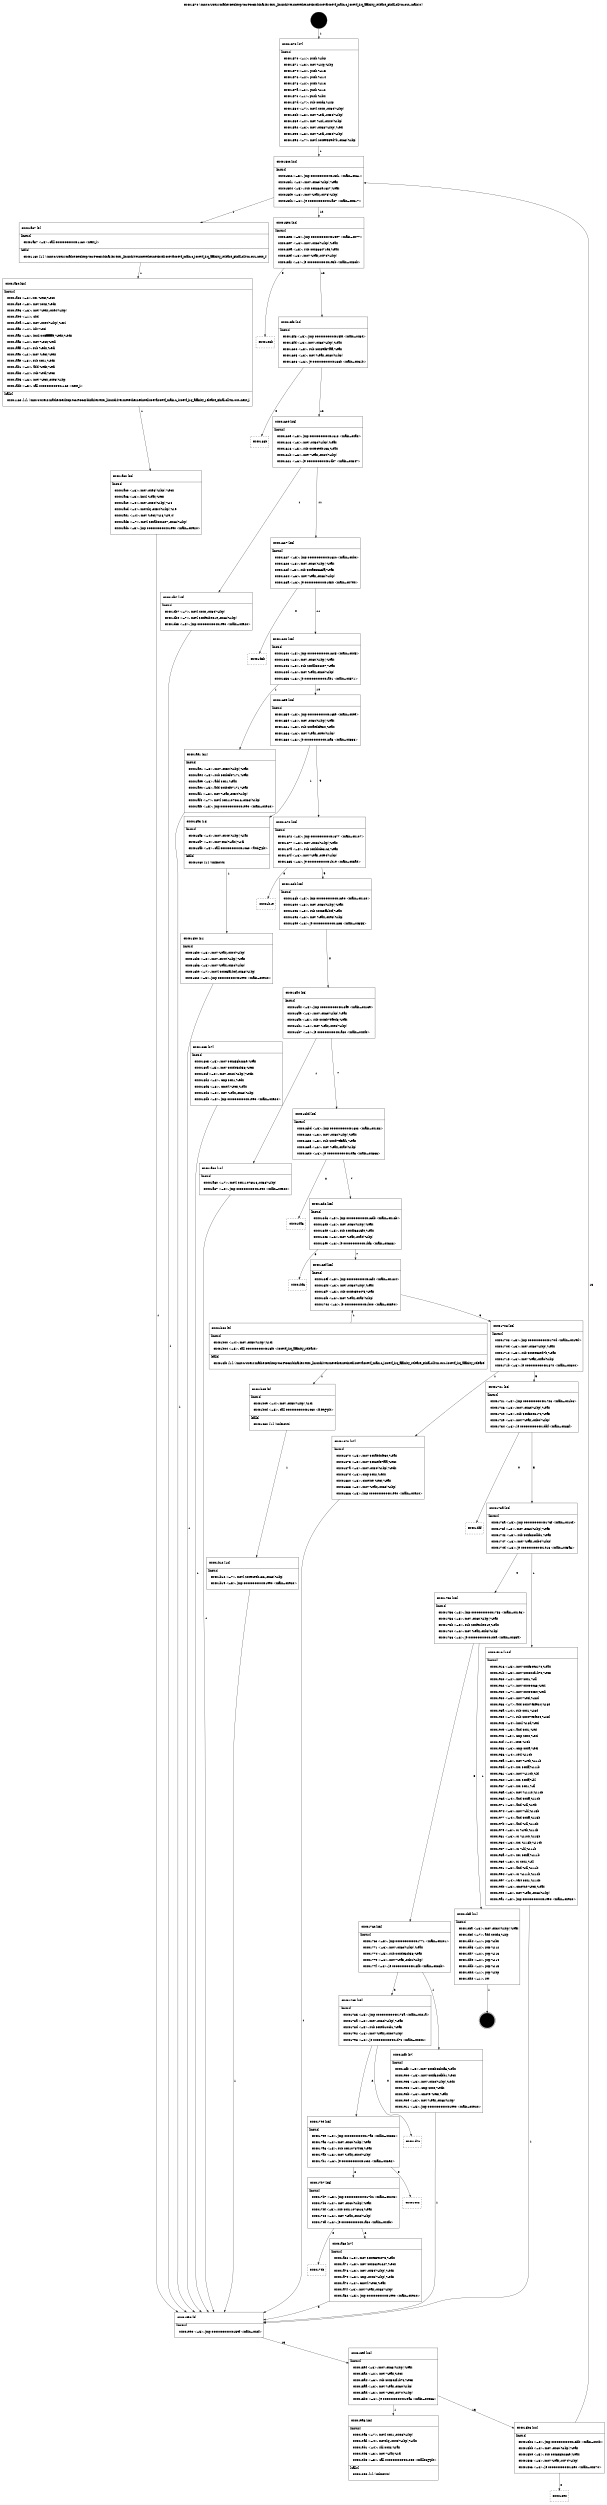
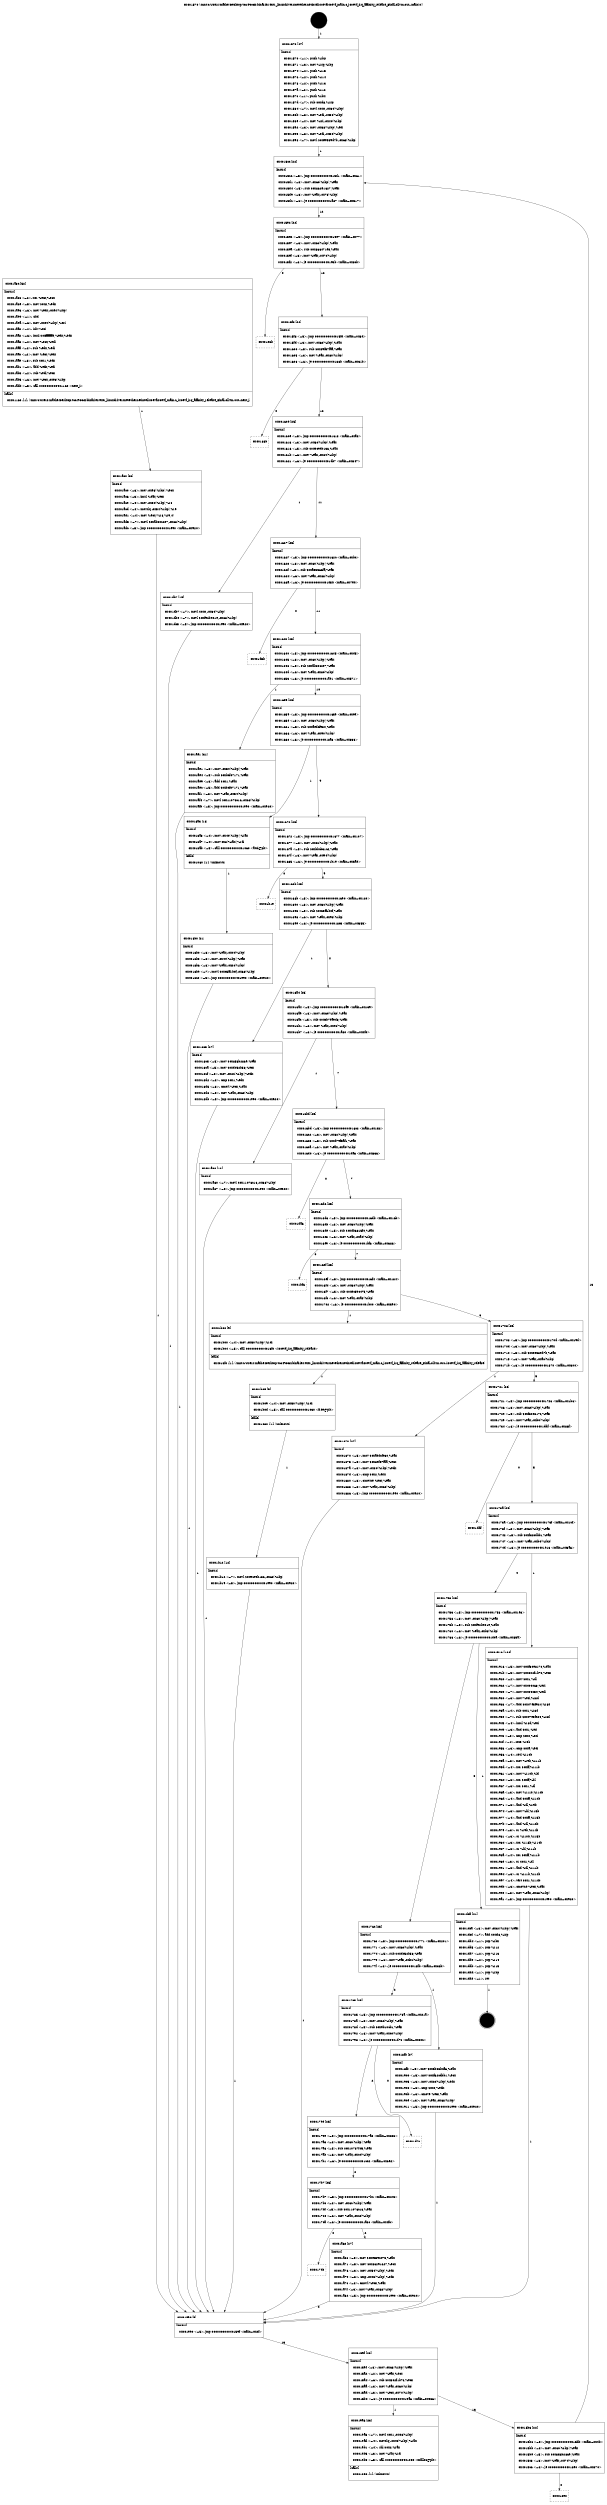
(144, 243) -> none
none -> (283, 985)
(352, 1318) -> (348, 1316)
(412, 2203) -> none
